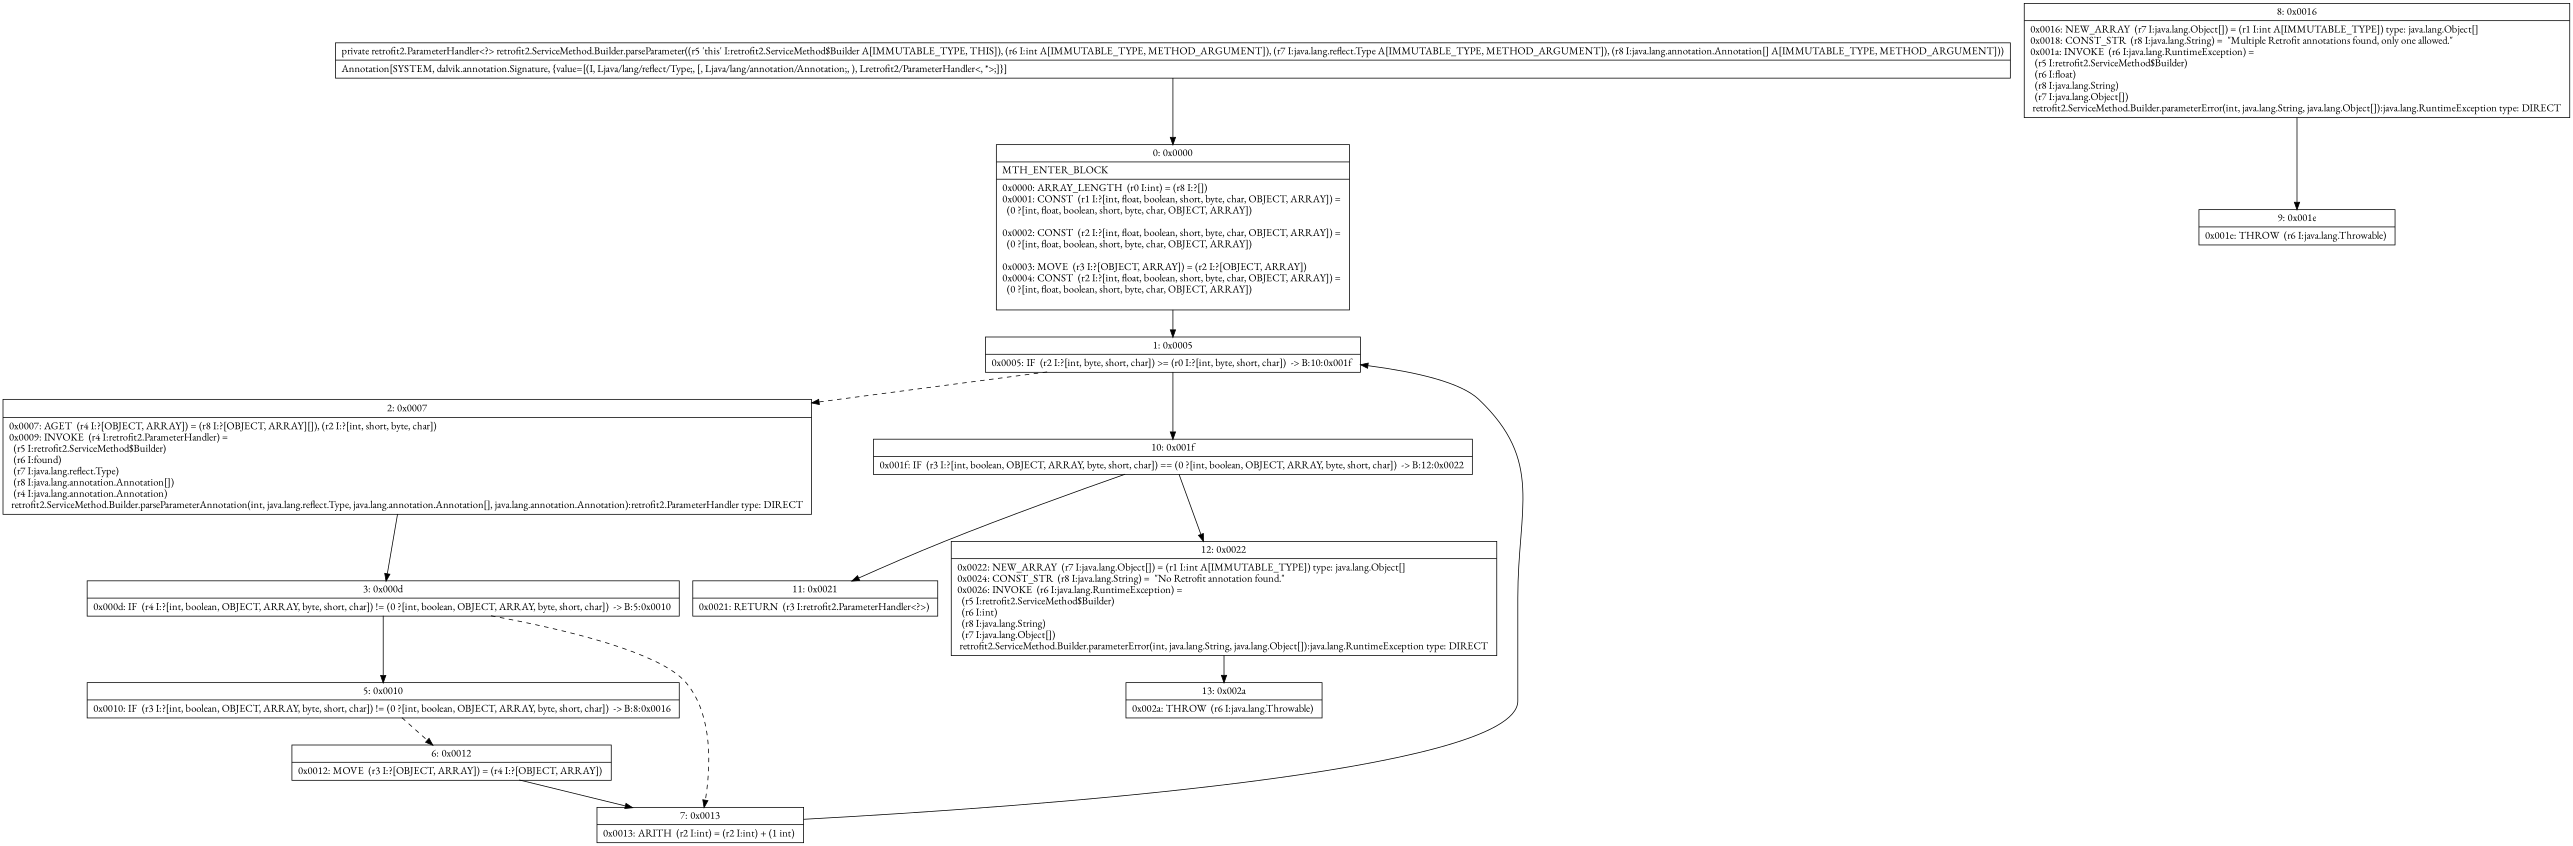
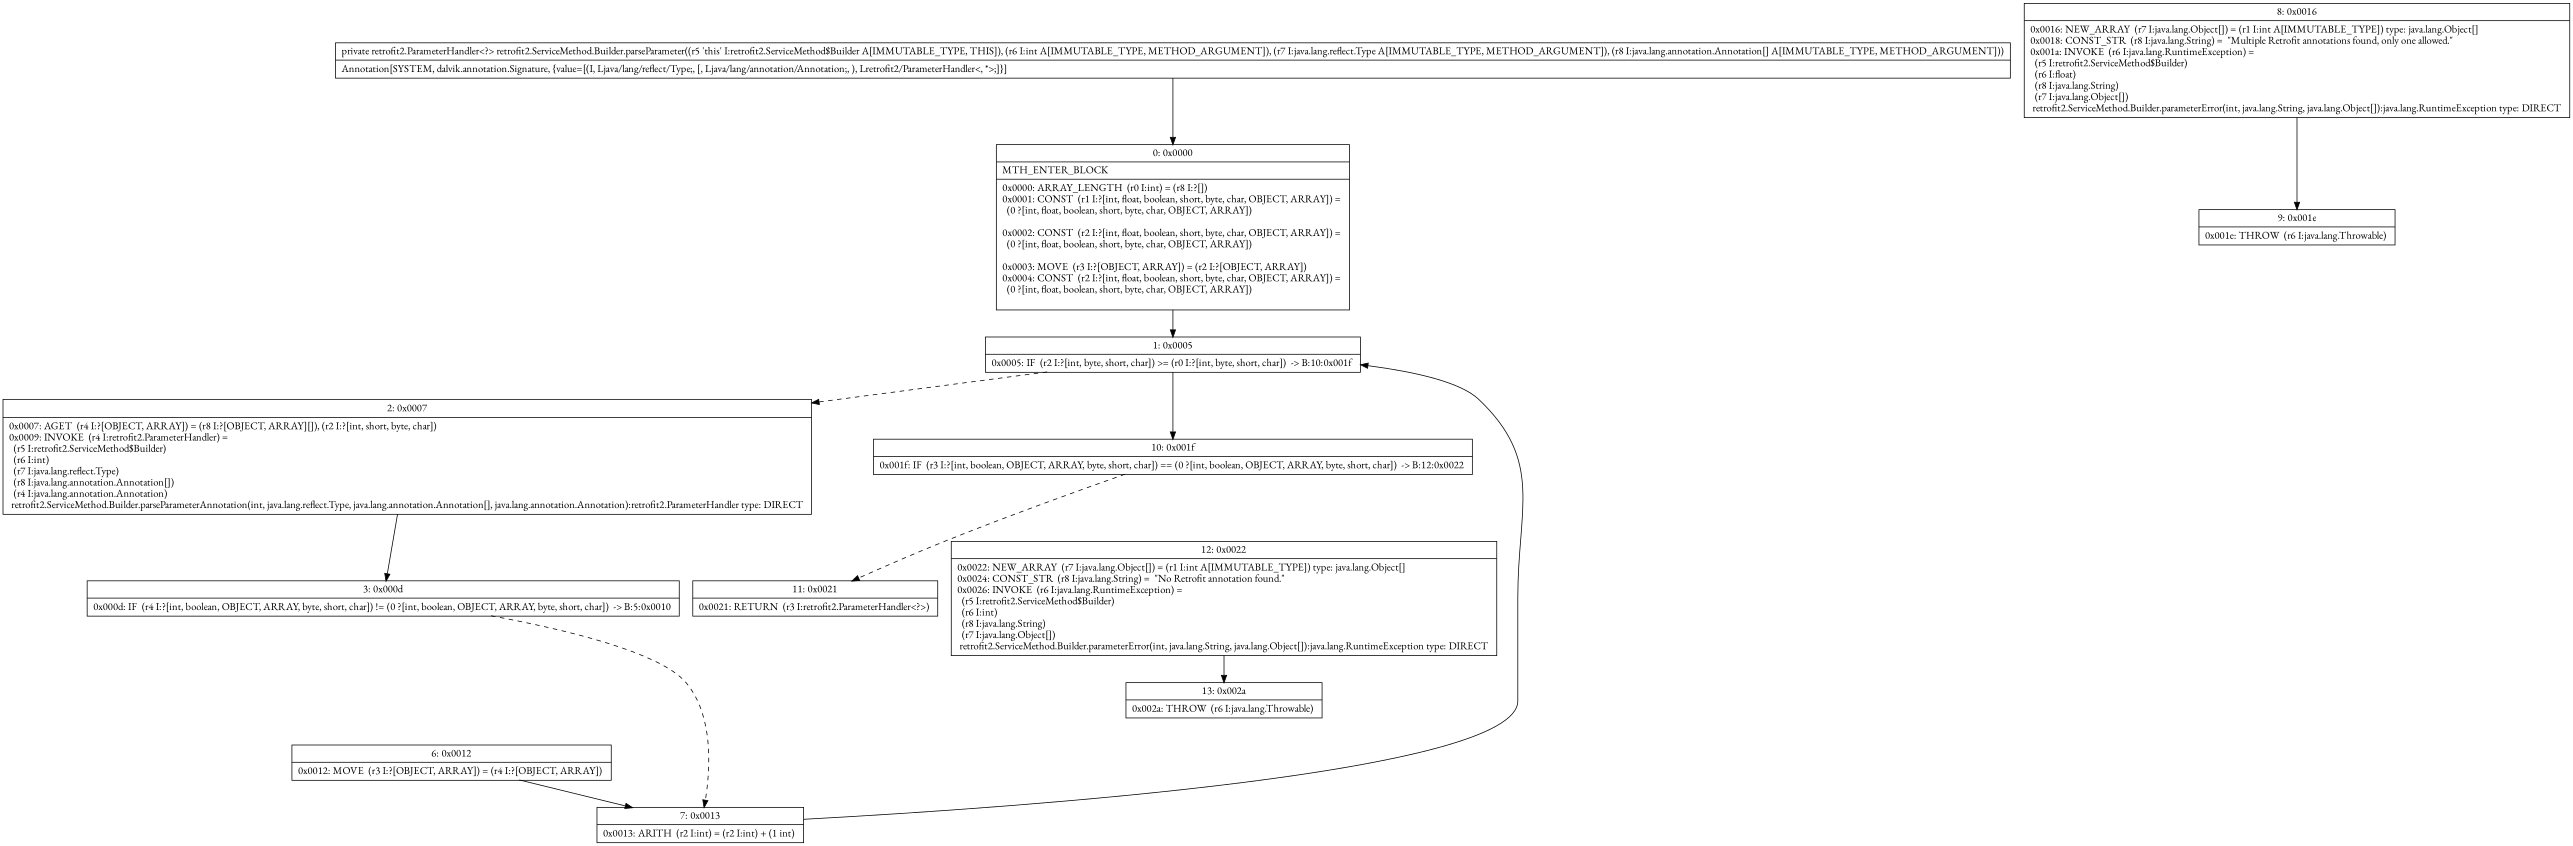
(35, 460) -> (29, 460)
(1190, 504) -> none
(991, 523) -> (991, 523)
(383, 700) -> none
